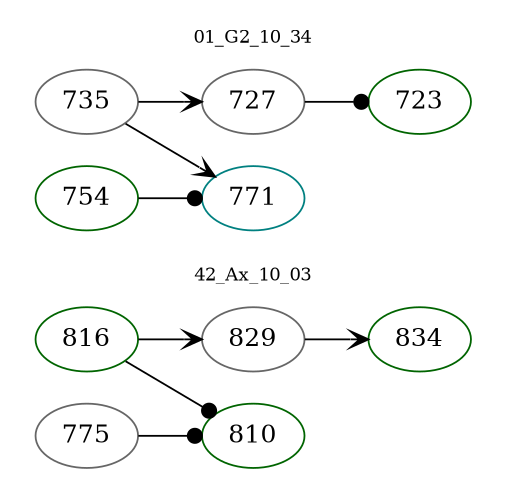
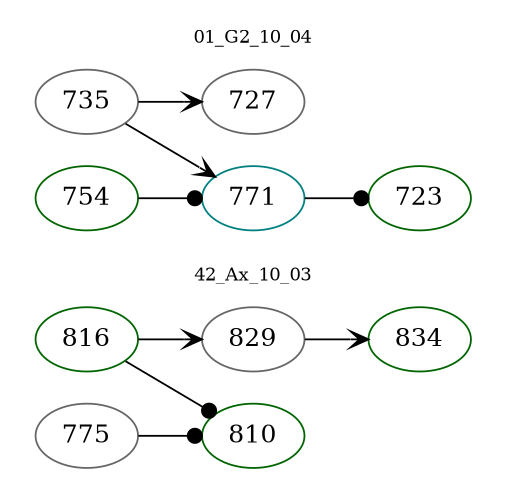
(253, 38) -> (253, 38)
(329, 102) -> (329, 198)
